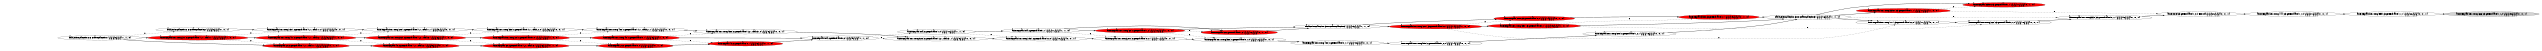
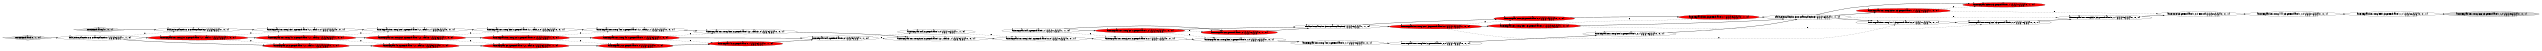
none -> (100, 30)
(988, 31) -> none
none -> (28, 38)
